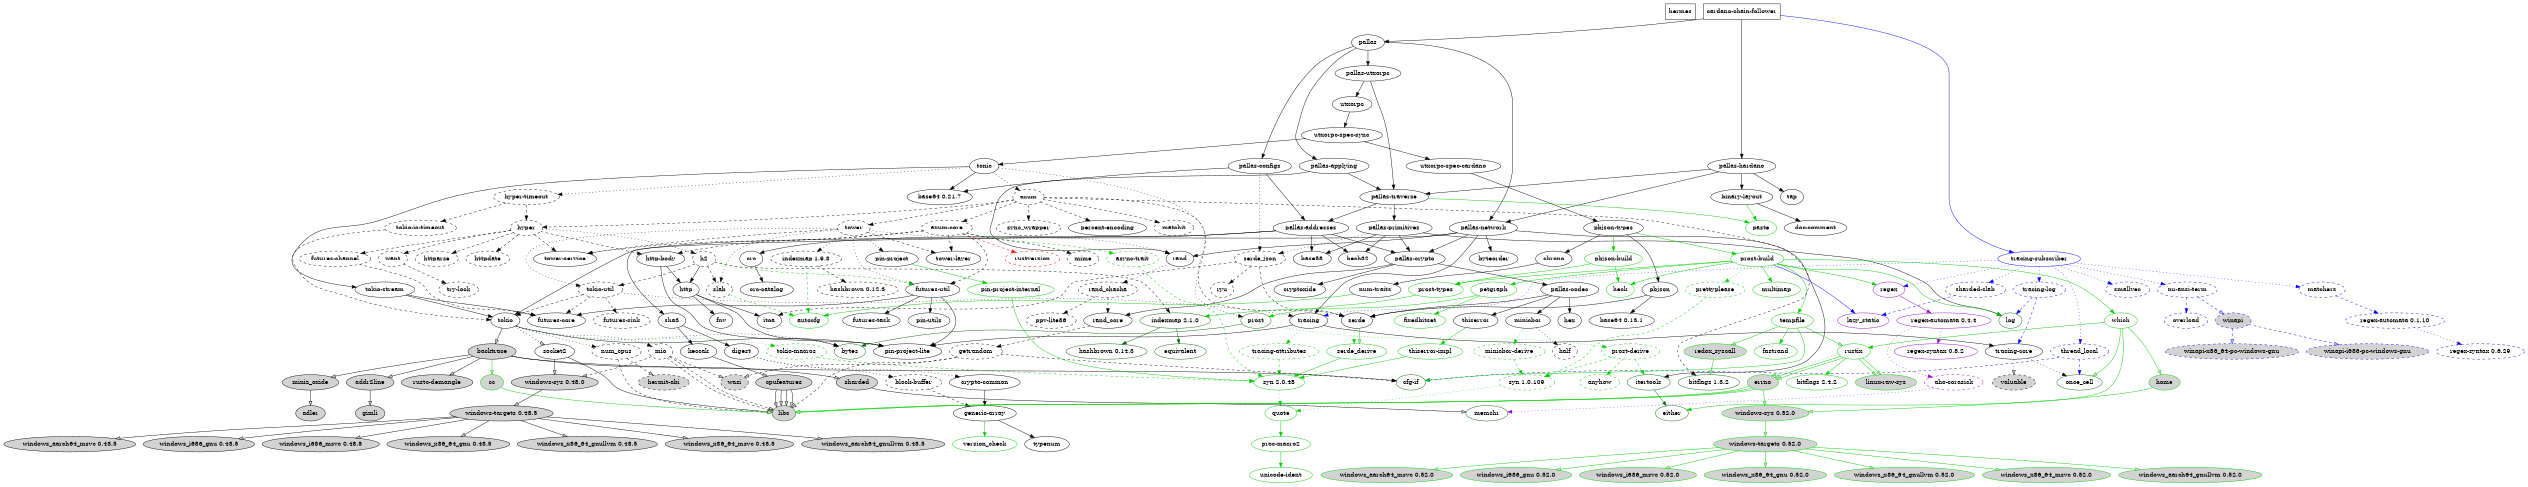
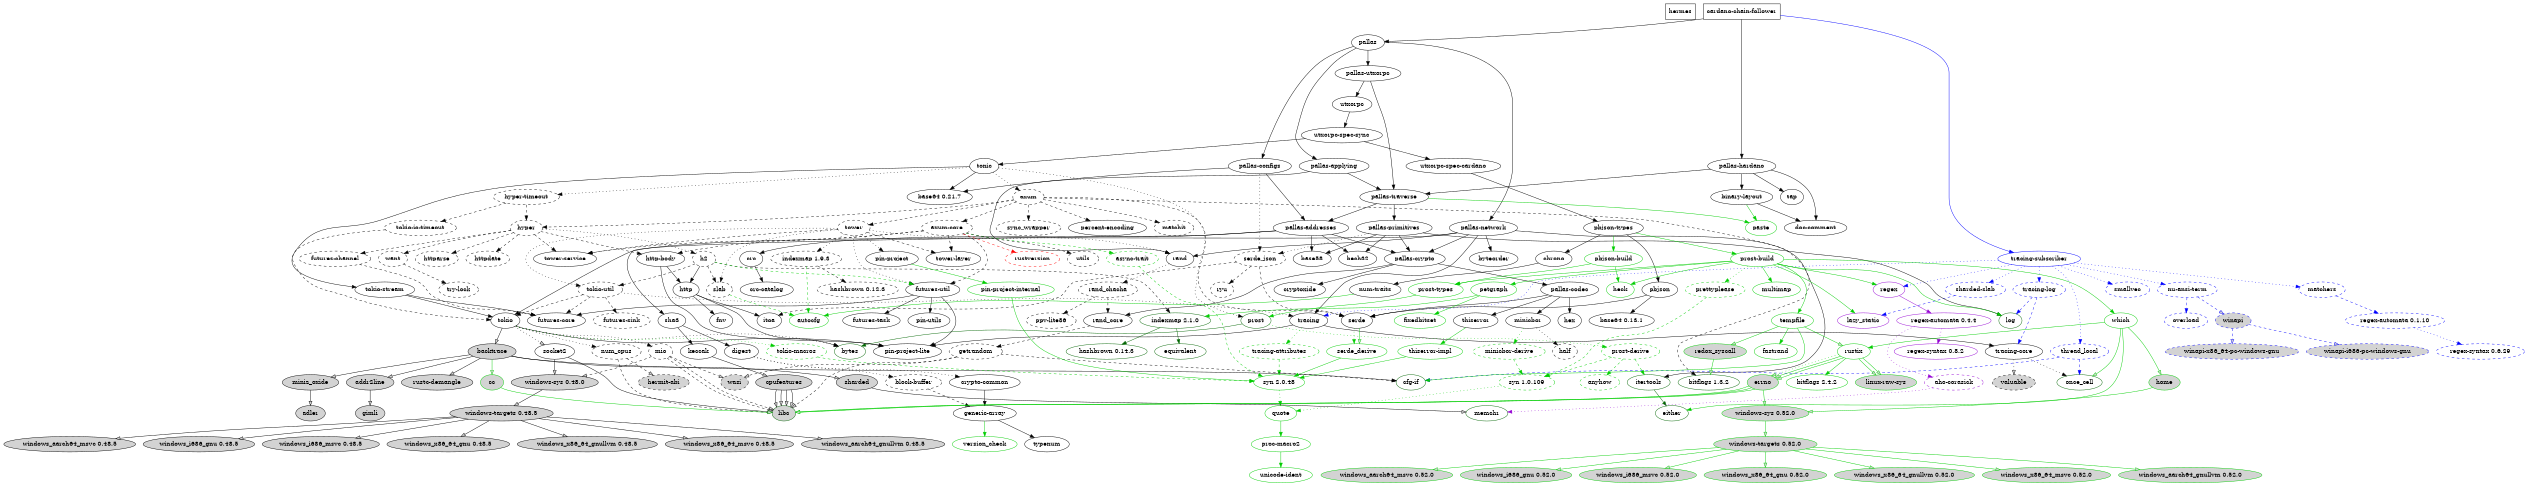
(1615, 196) -> (1803, 185)
(1083, 259) -> (1083, 259)
(1816, 285) -> (1816, 285)
